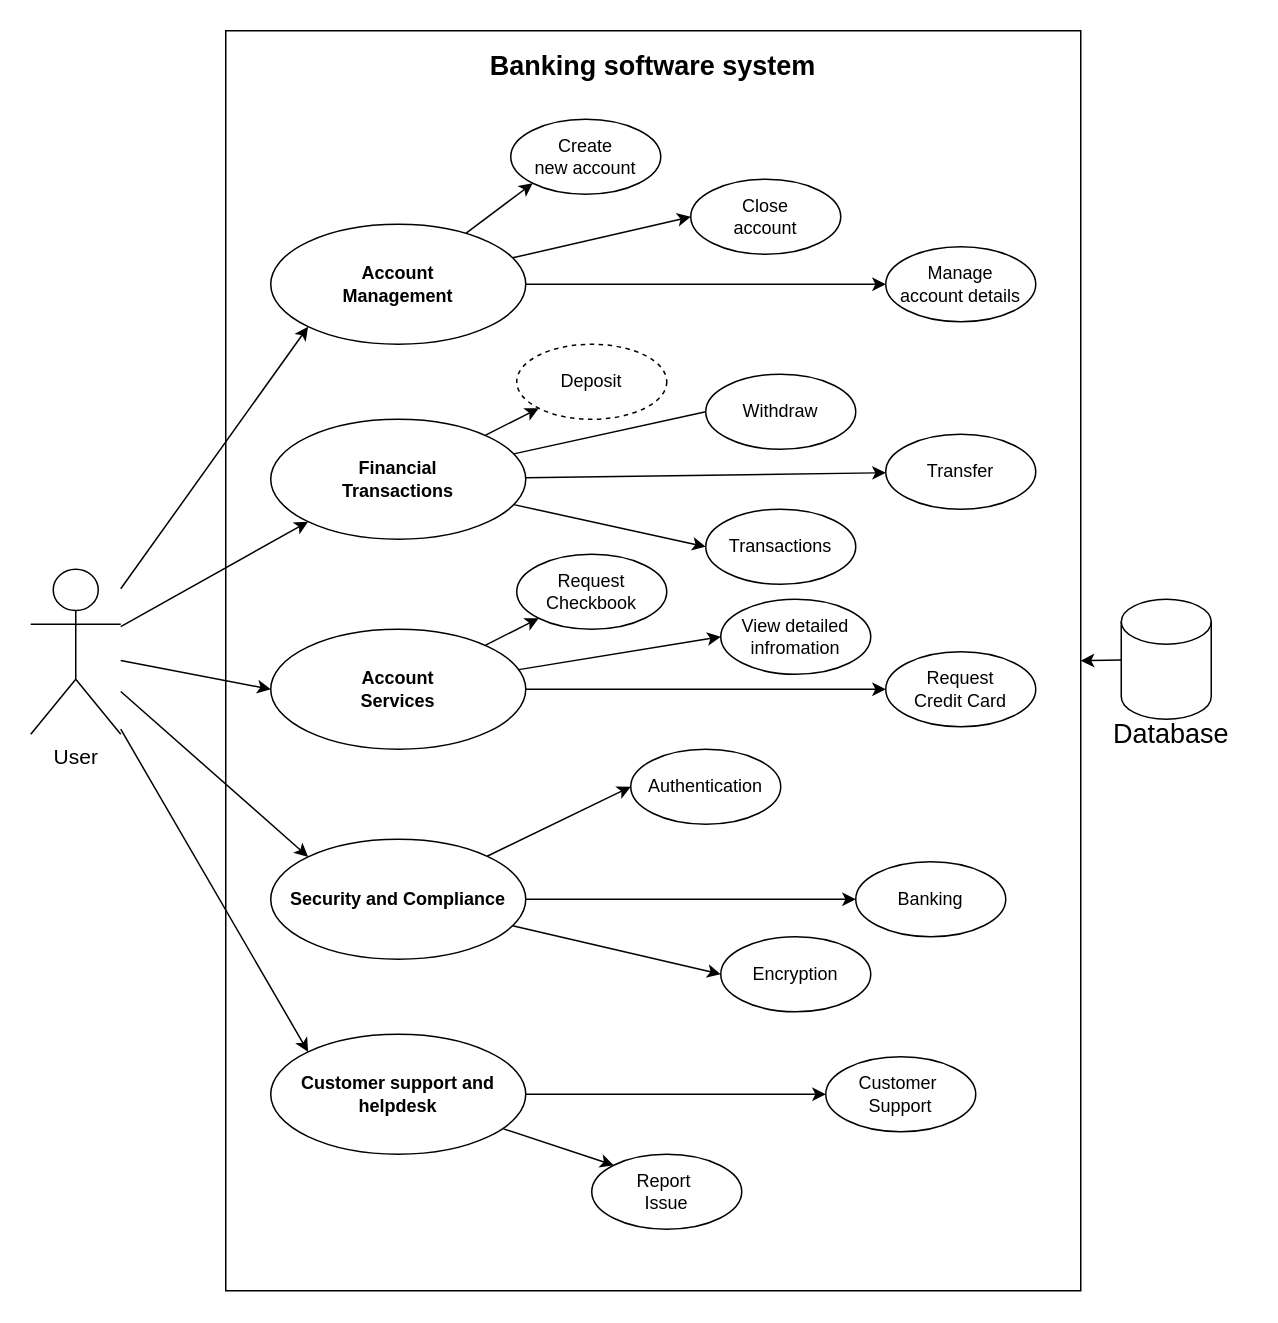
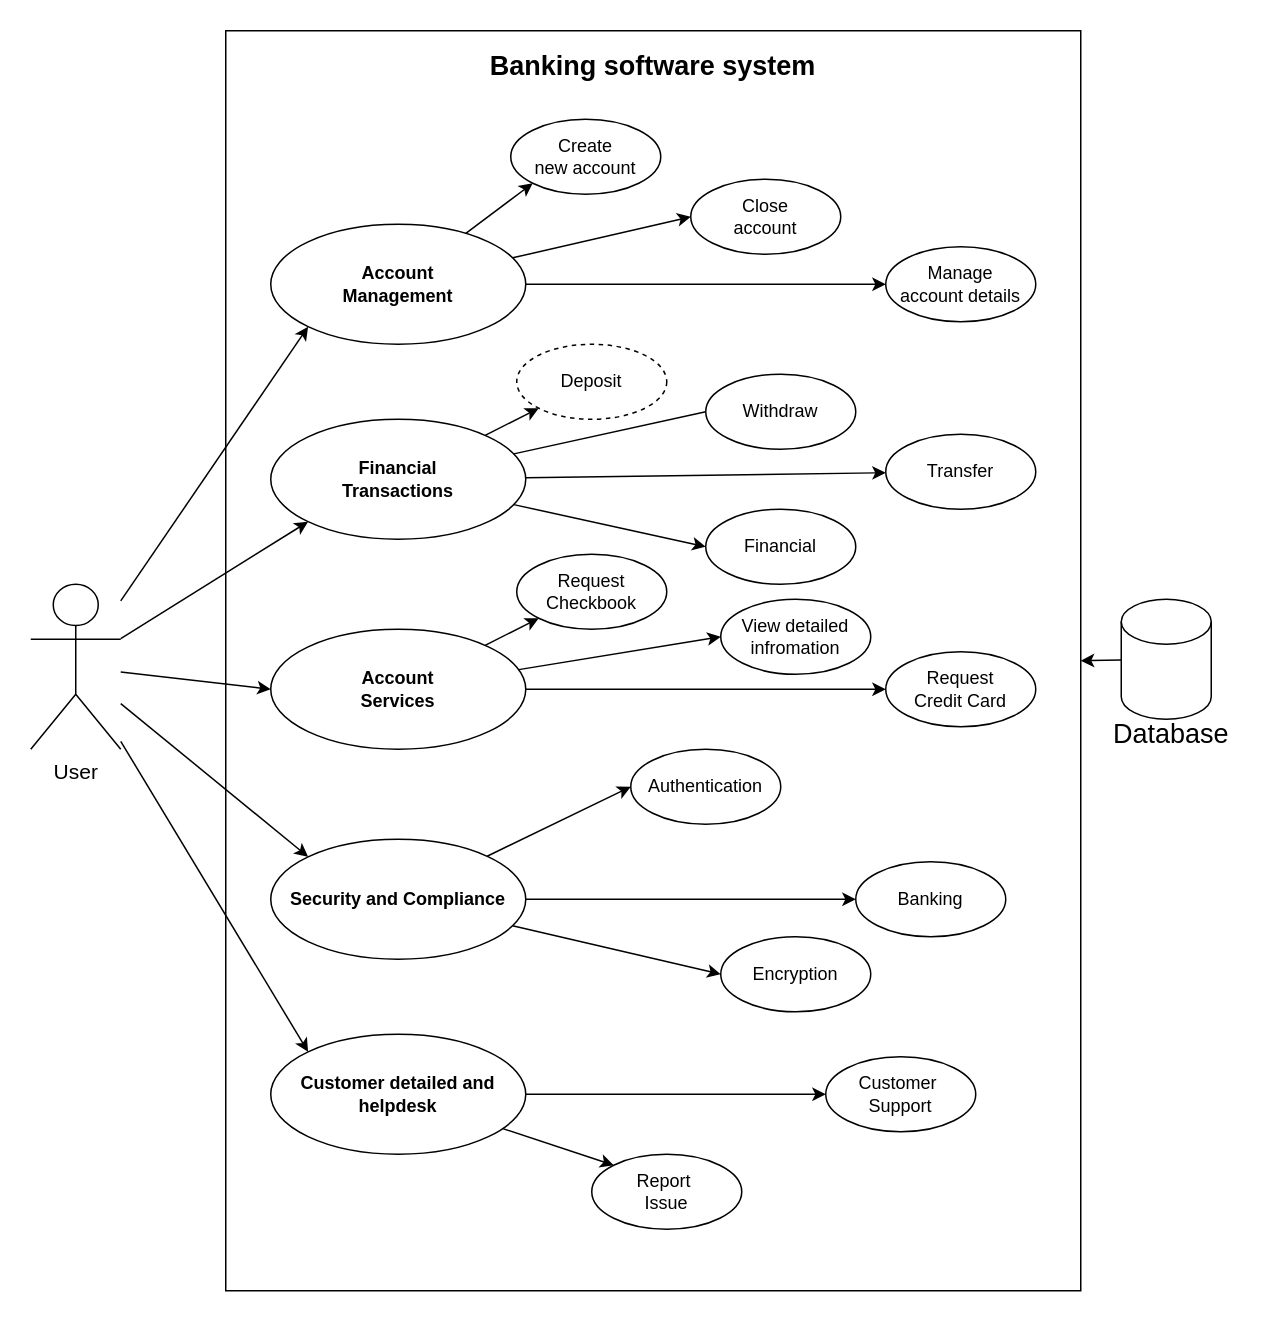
(781, 547) -> (781, 547)
(76, 652) -> (76, 667)
(398, 1094) -> (398, 1094)
